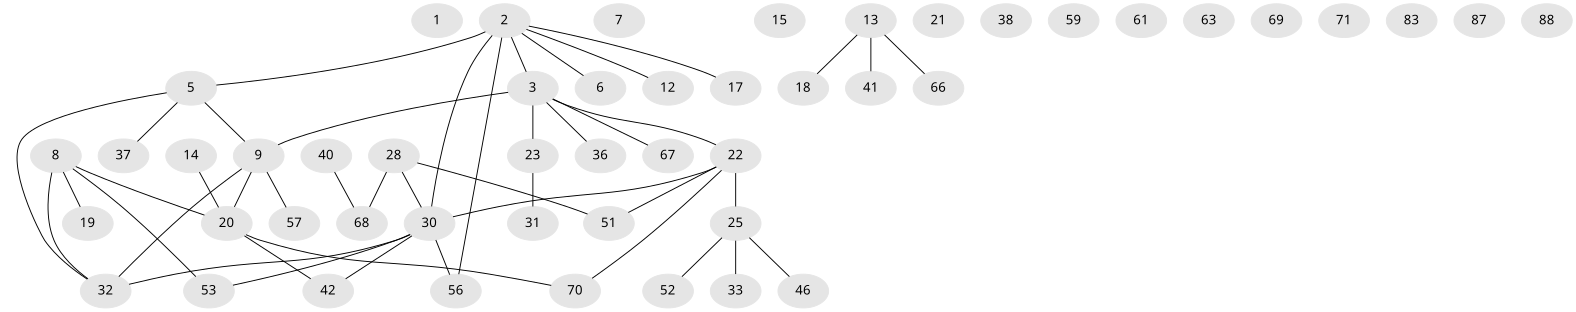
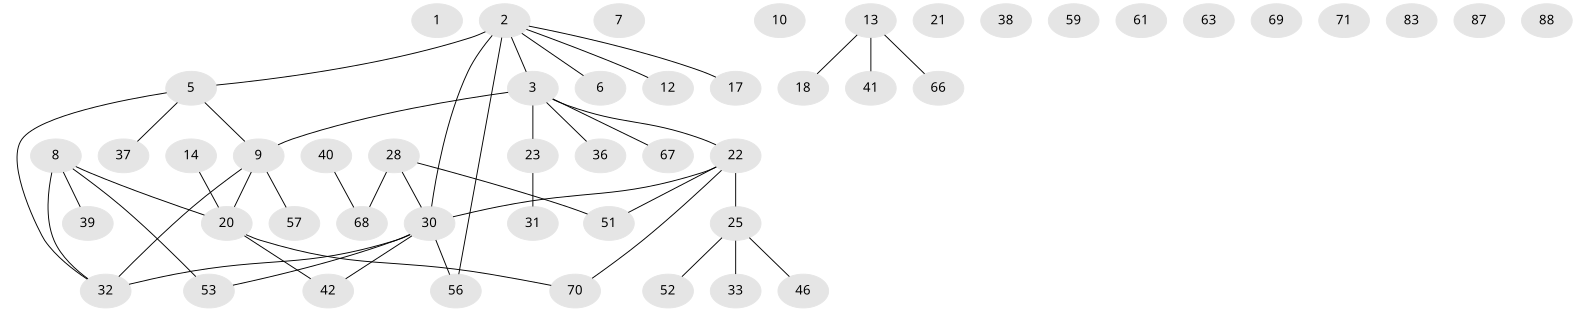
(780, 21) -> (780, 21)
(88, 223) -> (88, 223)
